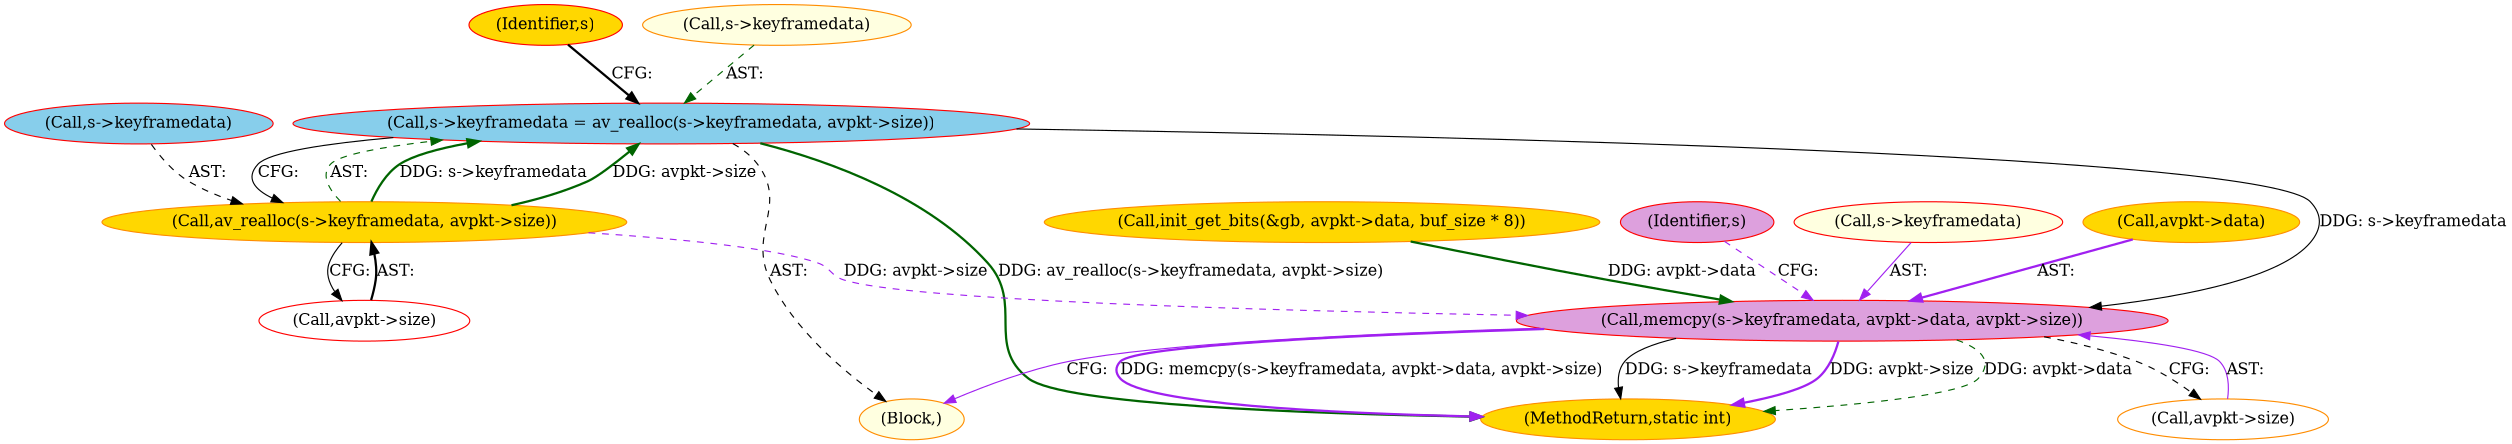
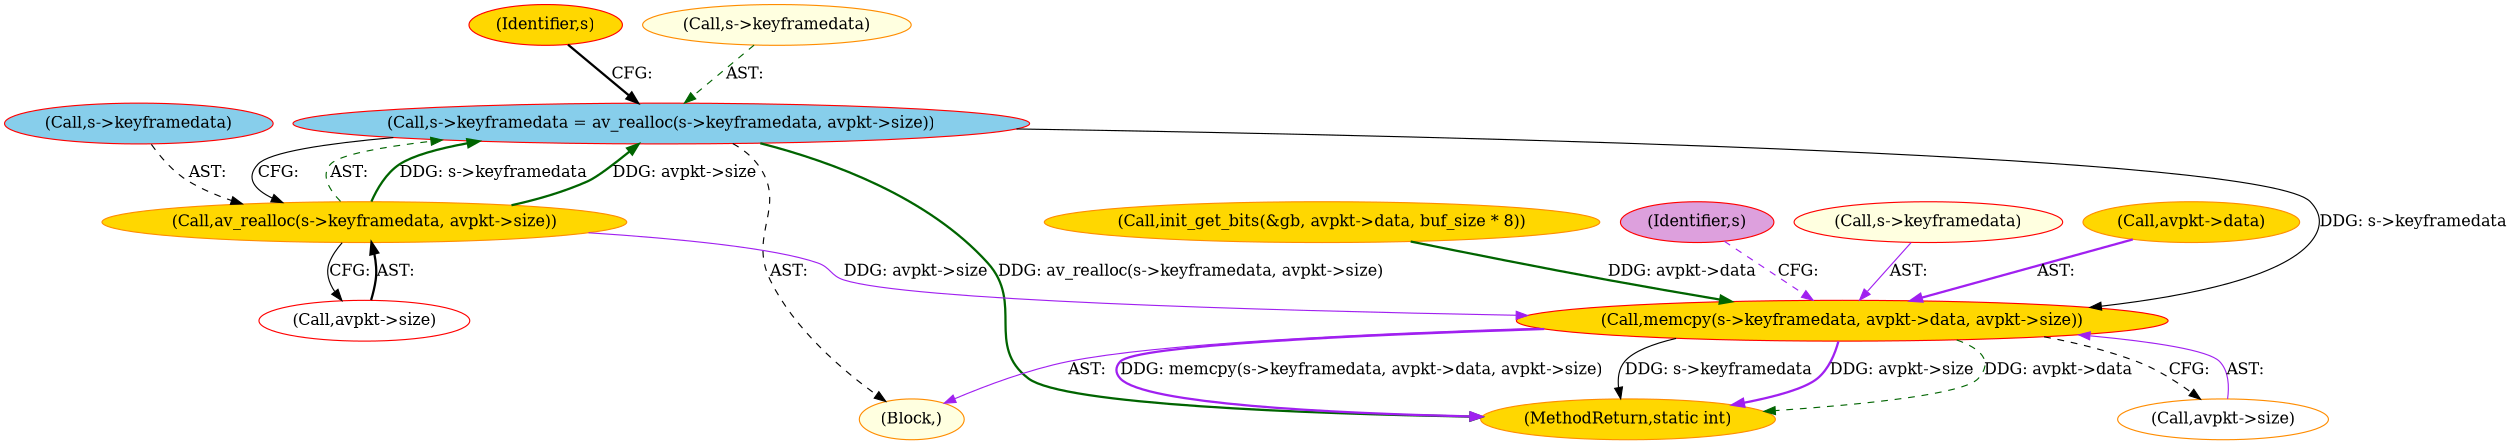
(1048, 300) -> (1048, 300)
(1842, 321) -> (1842, 321)
(1090, 370) -> (1090, 370)
